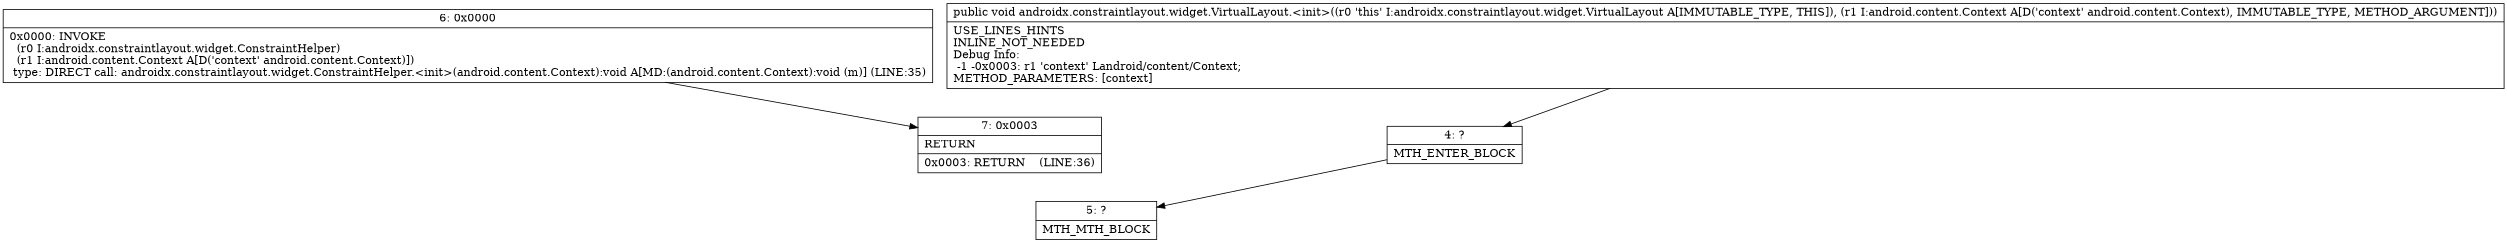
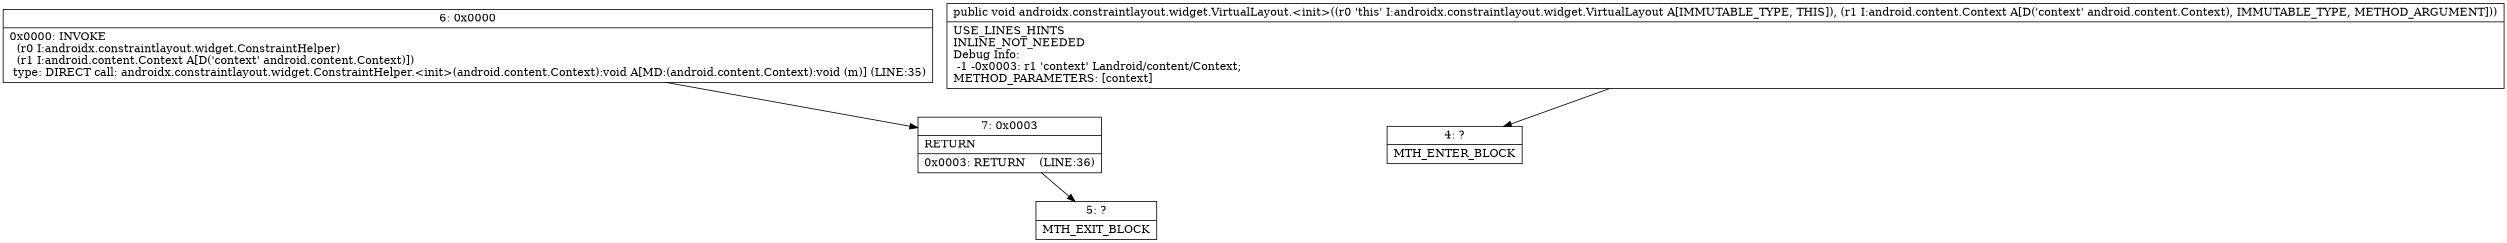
(1276, 183) -> (1055, 184)
(1096, 230) -> (1096, 230)
